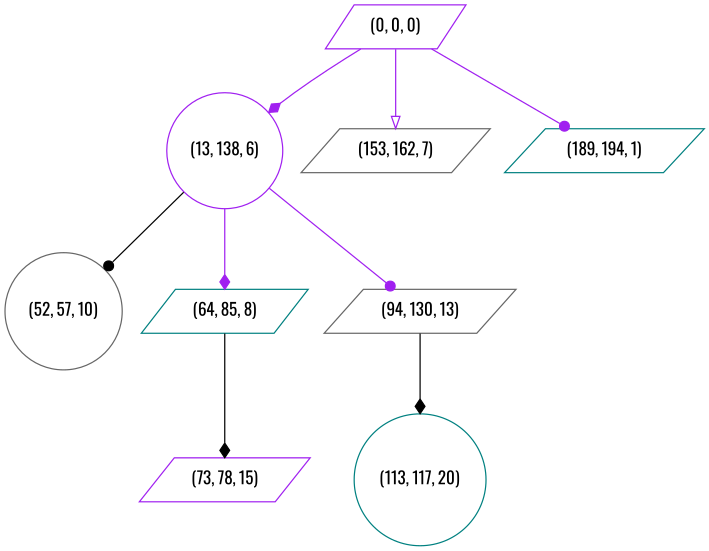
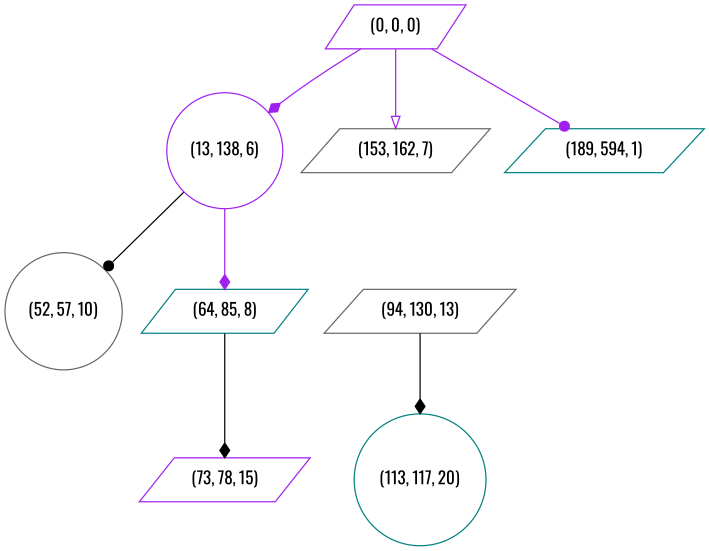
(604, 151) -> (604, 151)
(328, 236) -> none
